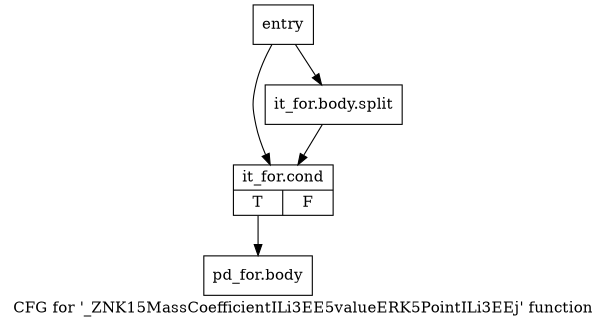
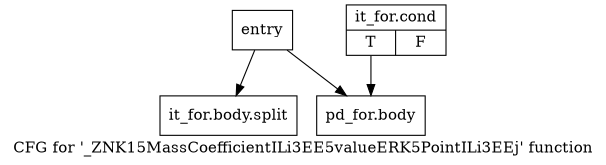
(253, 99) -> (312, 70)
(313, 140) -> none
